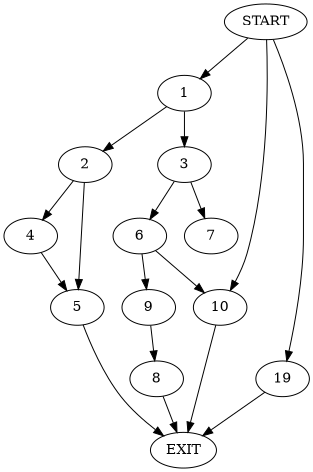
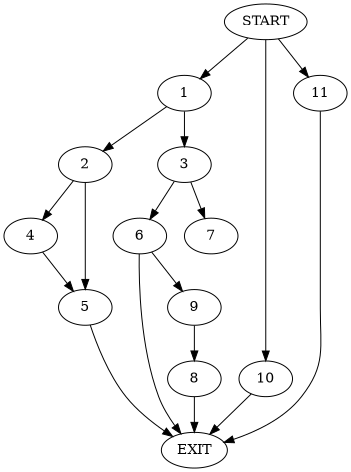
(176, 268) -> (145, 343)
(283, 379) -> (320, 93)
